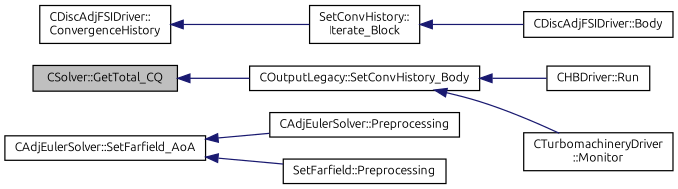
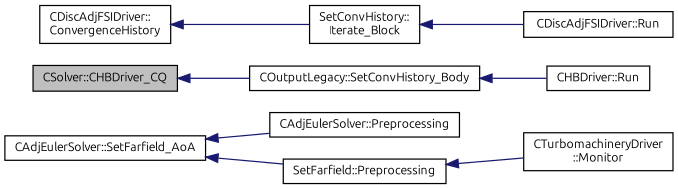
(598, 24) -> (598, 24)
(105, 78) -> (105, 78)
(504, 110) -> (491, 161)
